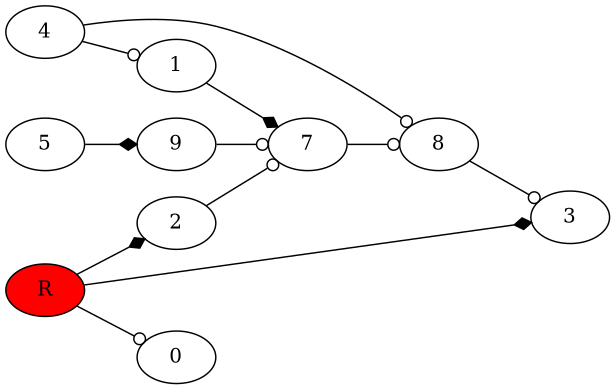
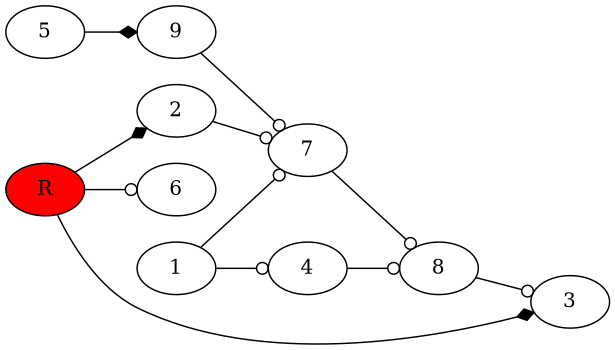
(105, 47) -> (236, 268)
(234, 100) -> (238, 213)
(176, 357) -> (176, 190)
